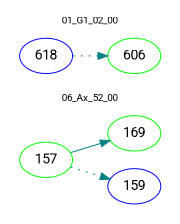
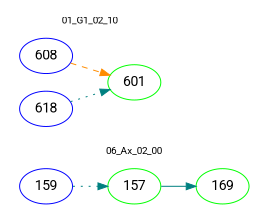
(90, 21) -> (90, 21)
none -> (46, 56)
(134, 56) -> (134, 82)
(90, 99) -> (134, 151)
(86, 172) -> (85, 186)
